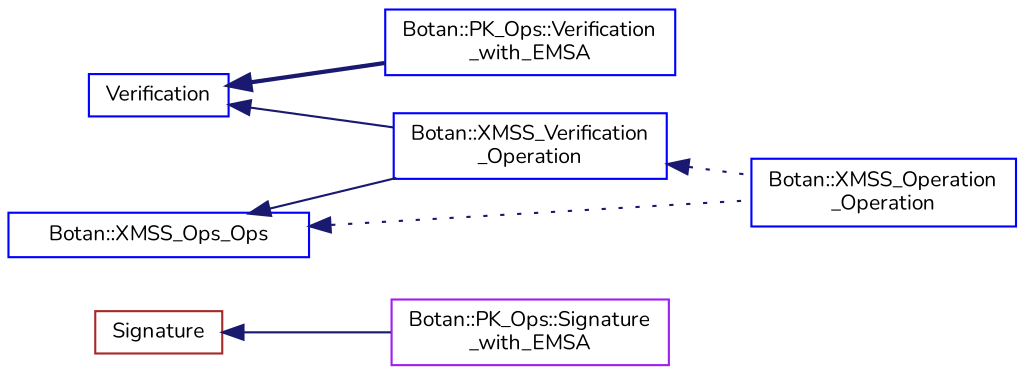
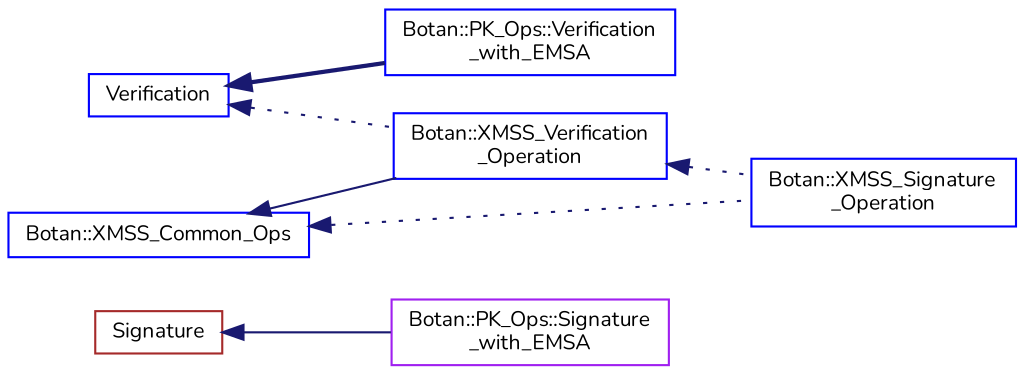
(322, 118) -> (322, 118)
(884, 193) -> (884, 193)
(159, 235) -> (159, 235)
